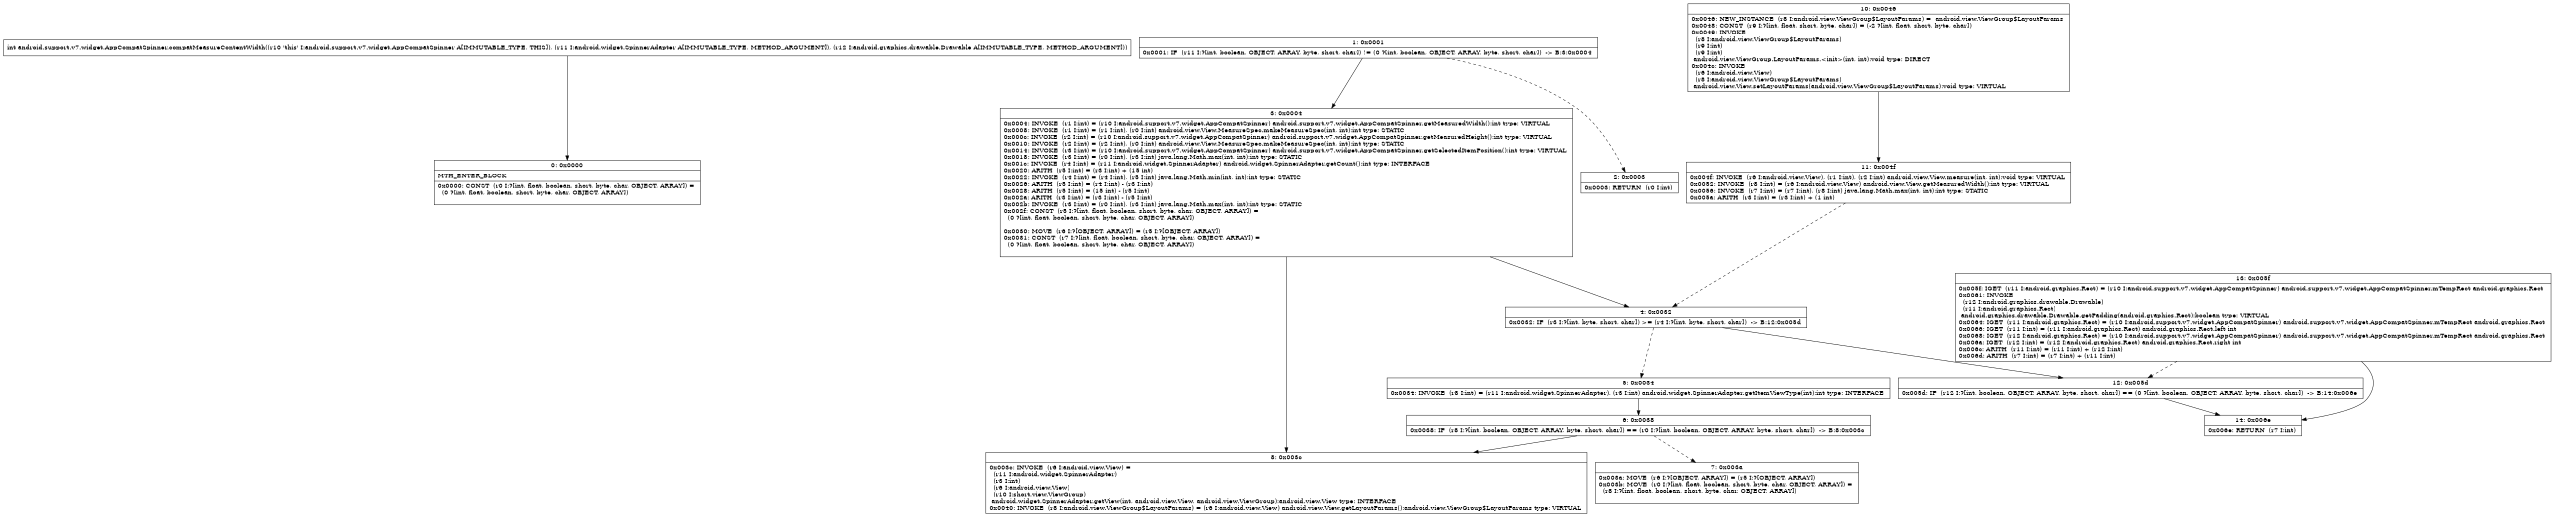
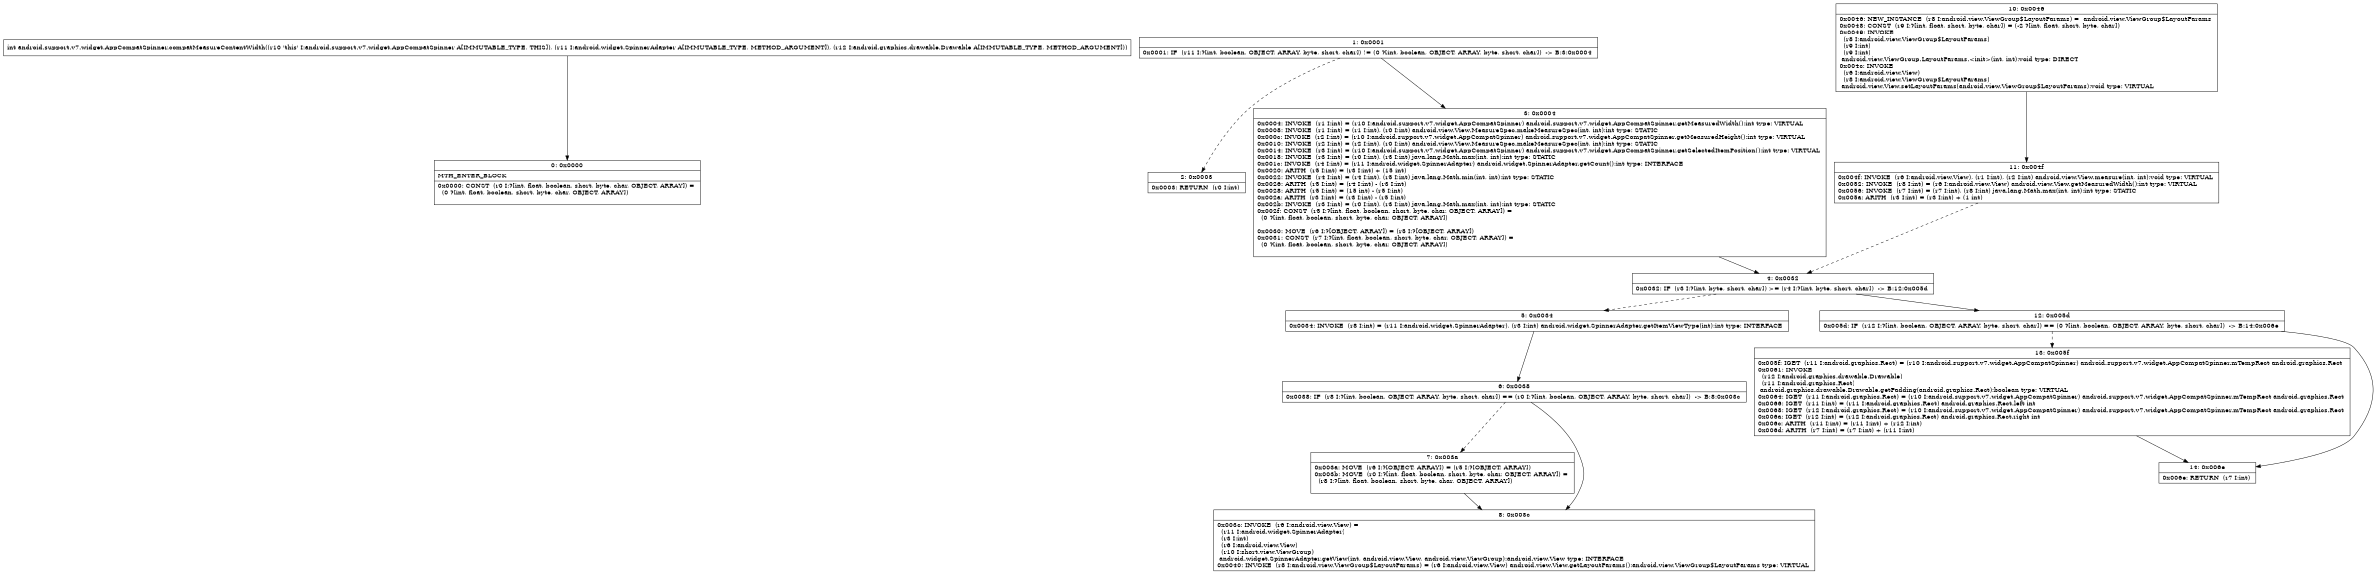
(1286, 352) -> (1471, 500)
(2164, 369) -> (2052, 337)
